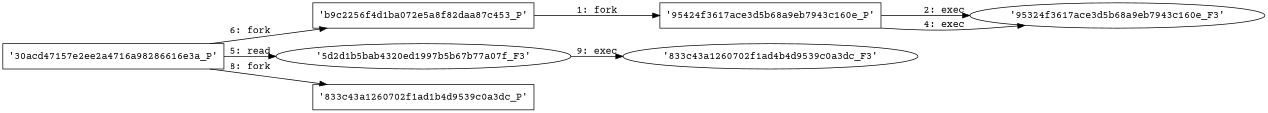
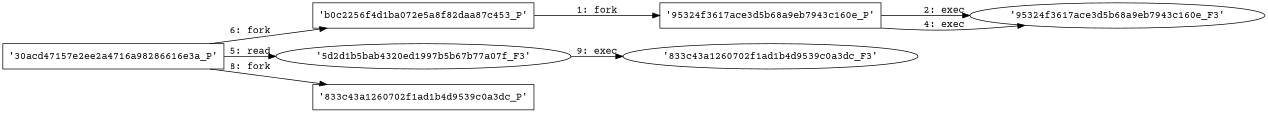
(423, 15) -> (423, 15)
(770, 15) -> (770, 15)
(770, 56) -> (770, 56)
